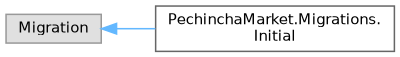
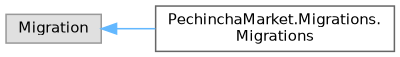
(275, 29) -> (275, 29)
